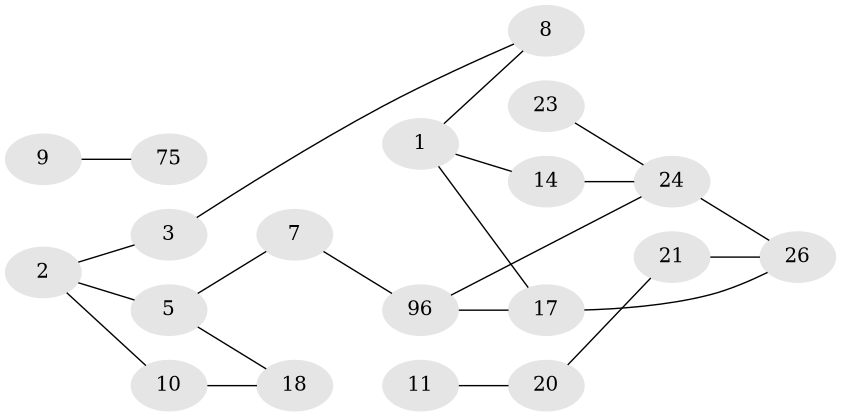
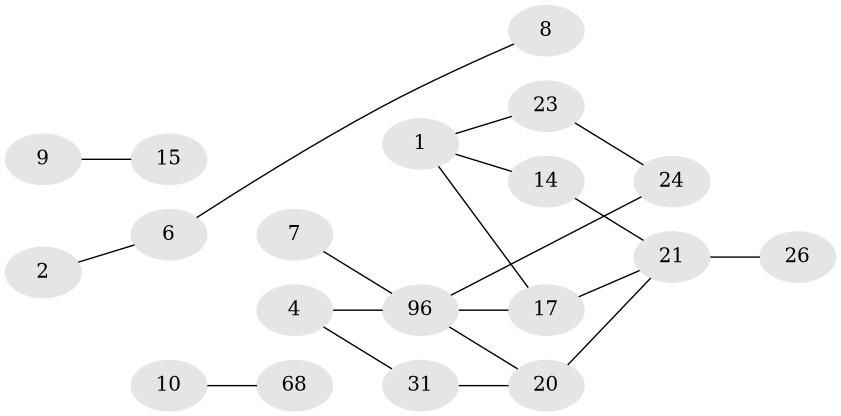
(484, 87) -> (484, 125)
(169, 159) -> (169, 159)
(609, 182) -> (613, 221)
(735, 219) -> none
(169, 235) -> (169, 235)
(678, 301) -> (609, 284)
(169, 310) -> none
none -> (295, 310)
(106, 329) -> none
none -> (483, 348)
(295, 386) -> (295, 386)
(421, 386) -> (421, 386)
